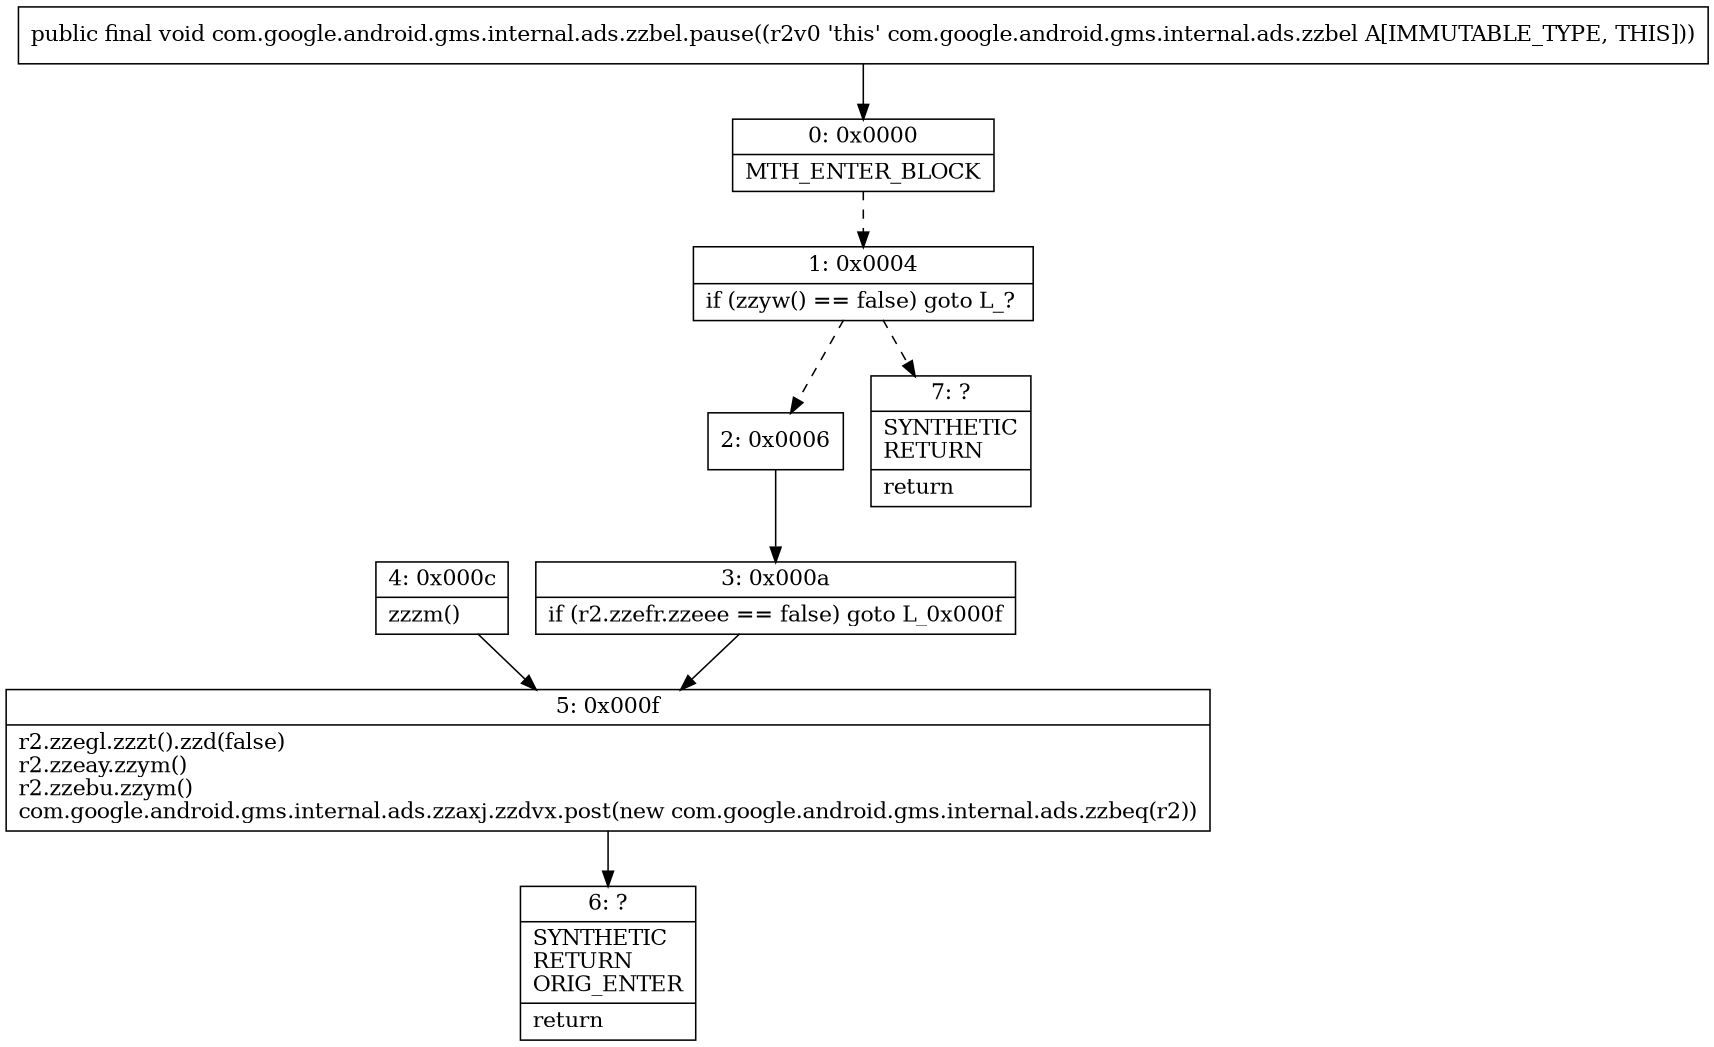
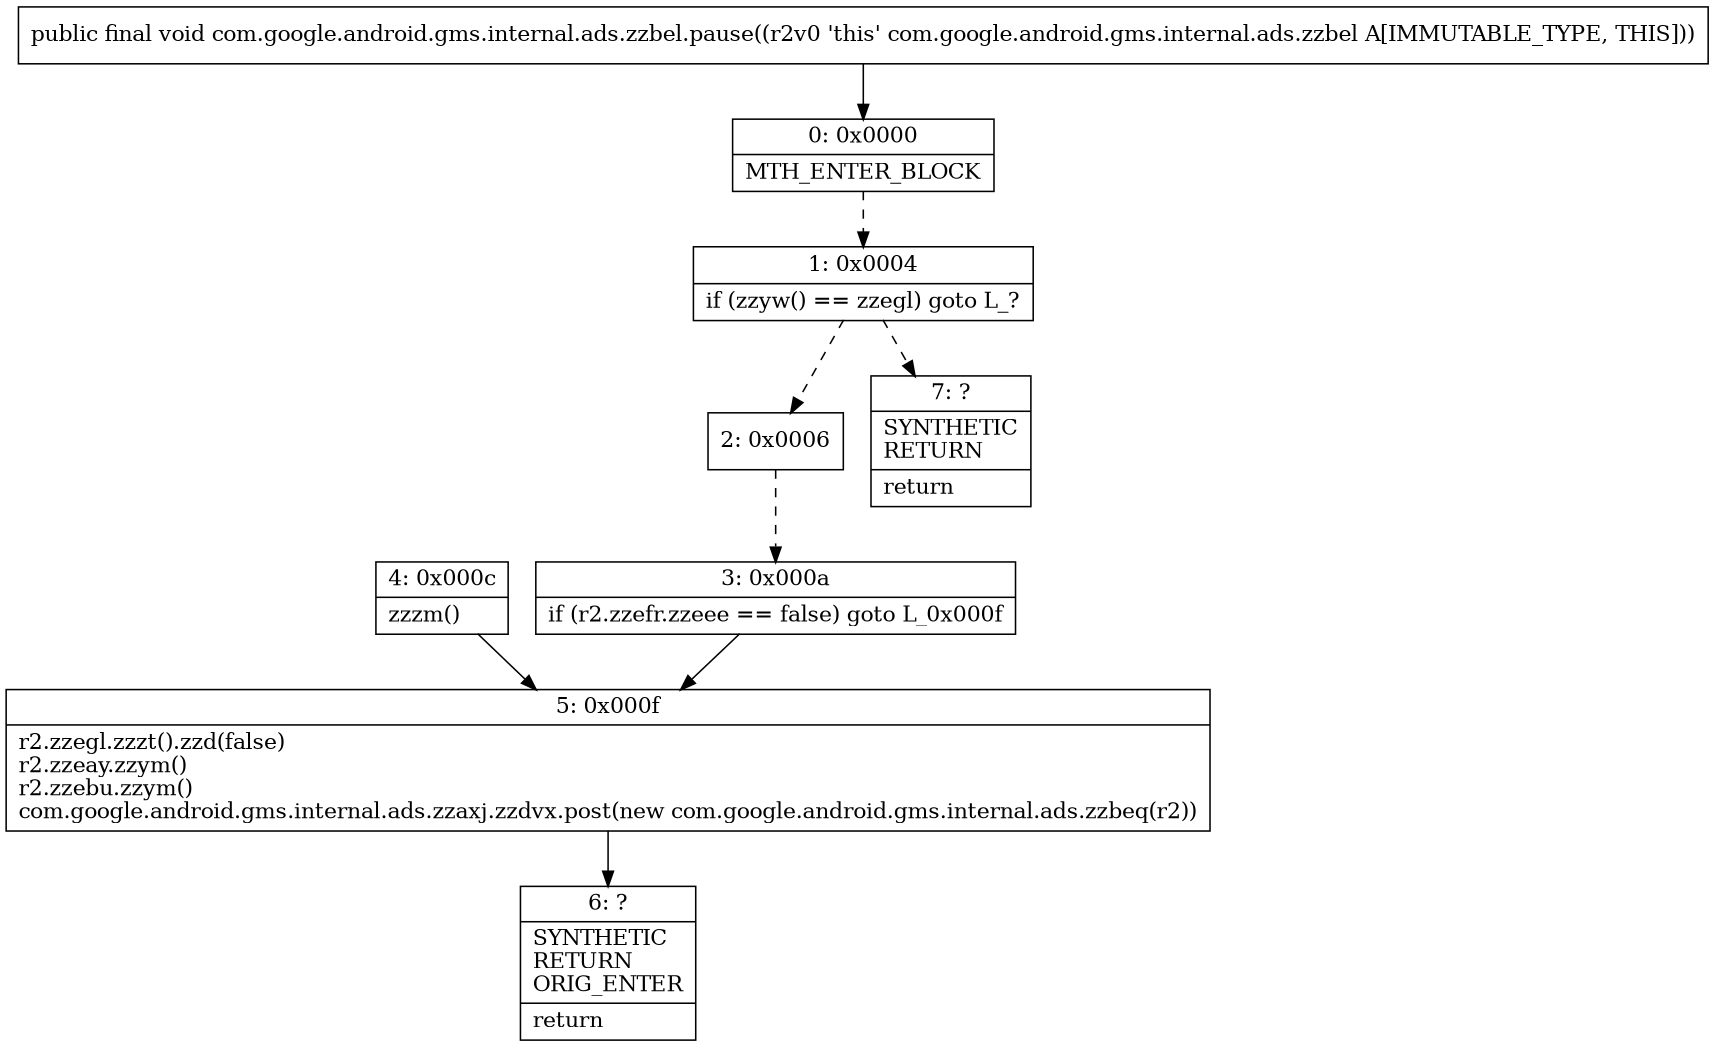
(861, 301) -> (863, 301)
(776, 508) -> (776, 508)
